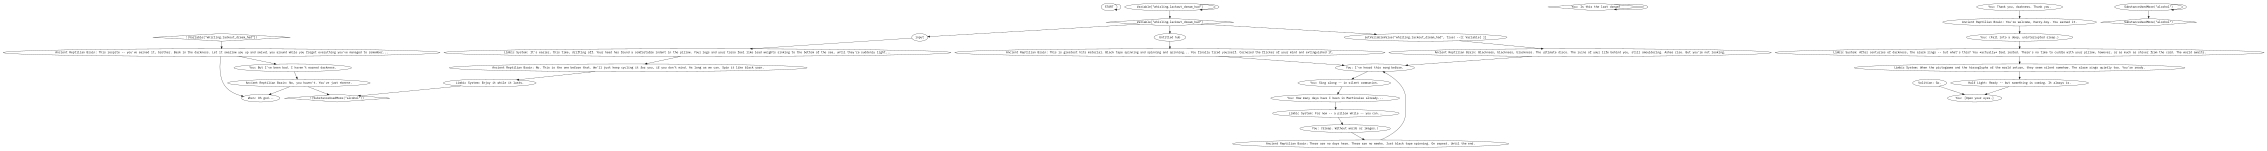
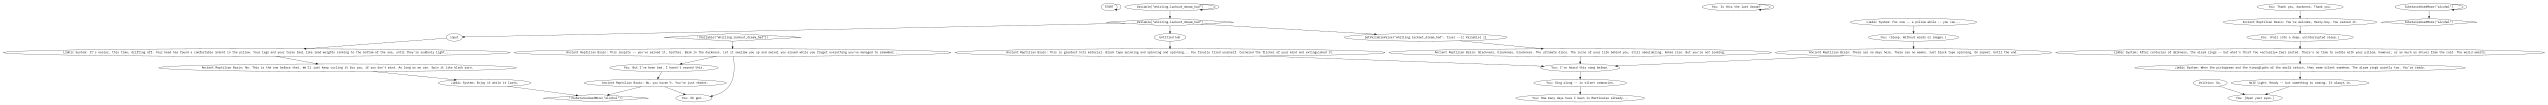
(1596, 7) -> (1736, 7)
(293, 68) -> (664, 68)
(261, 98) -> (694, 98)
(1335, 105) -> none
